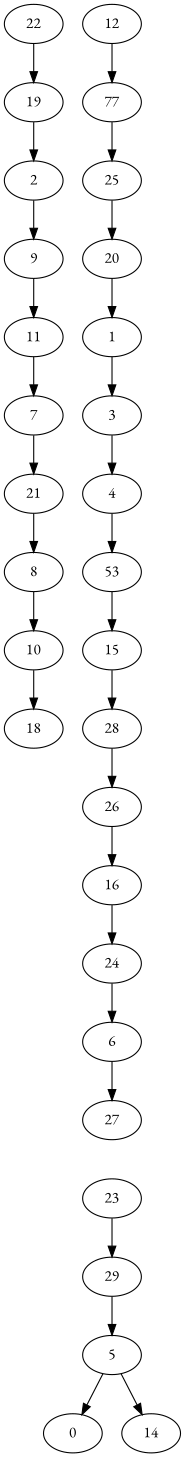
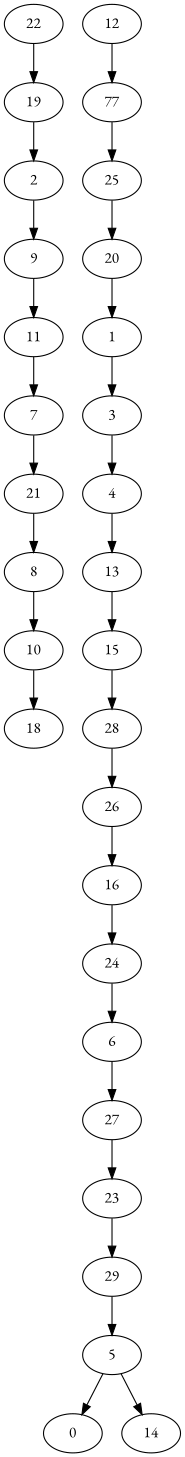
(112, 572) -> (112, 572)
none -> (112, 1154)
